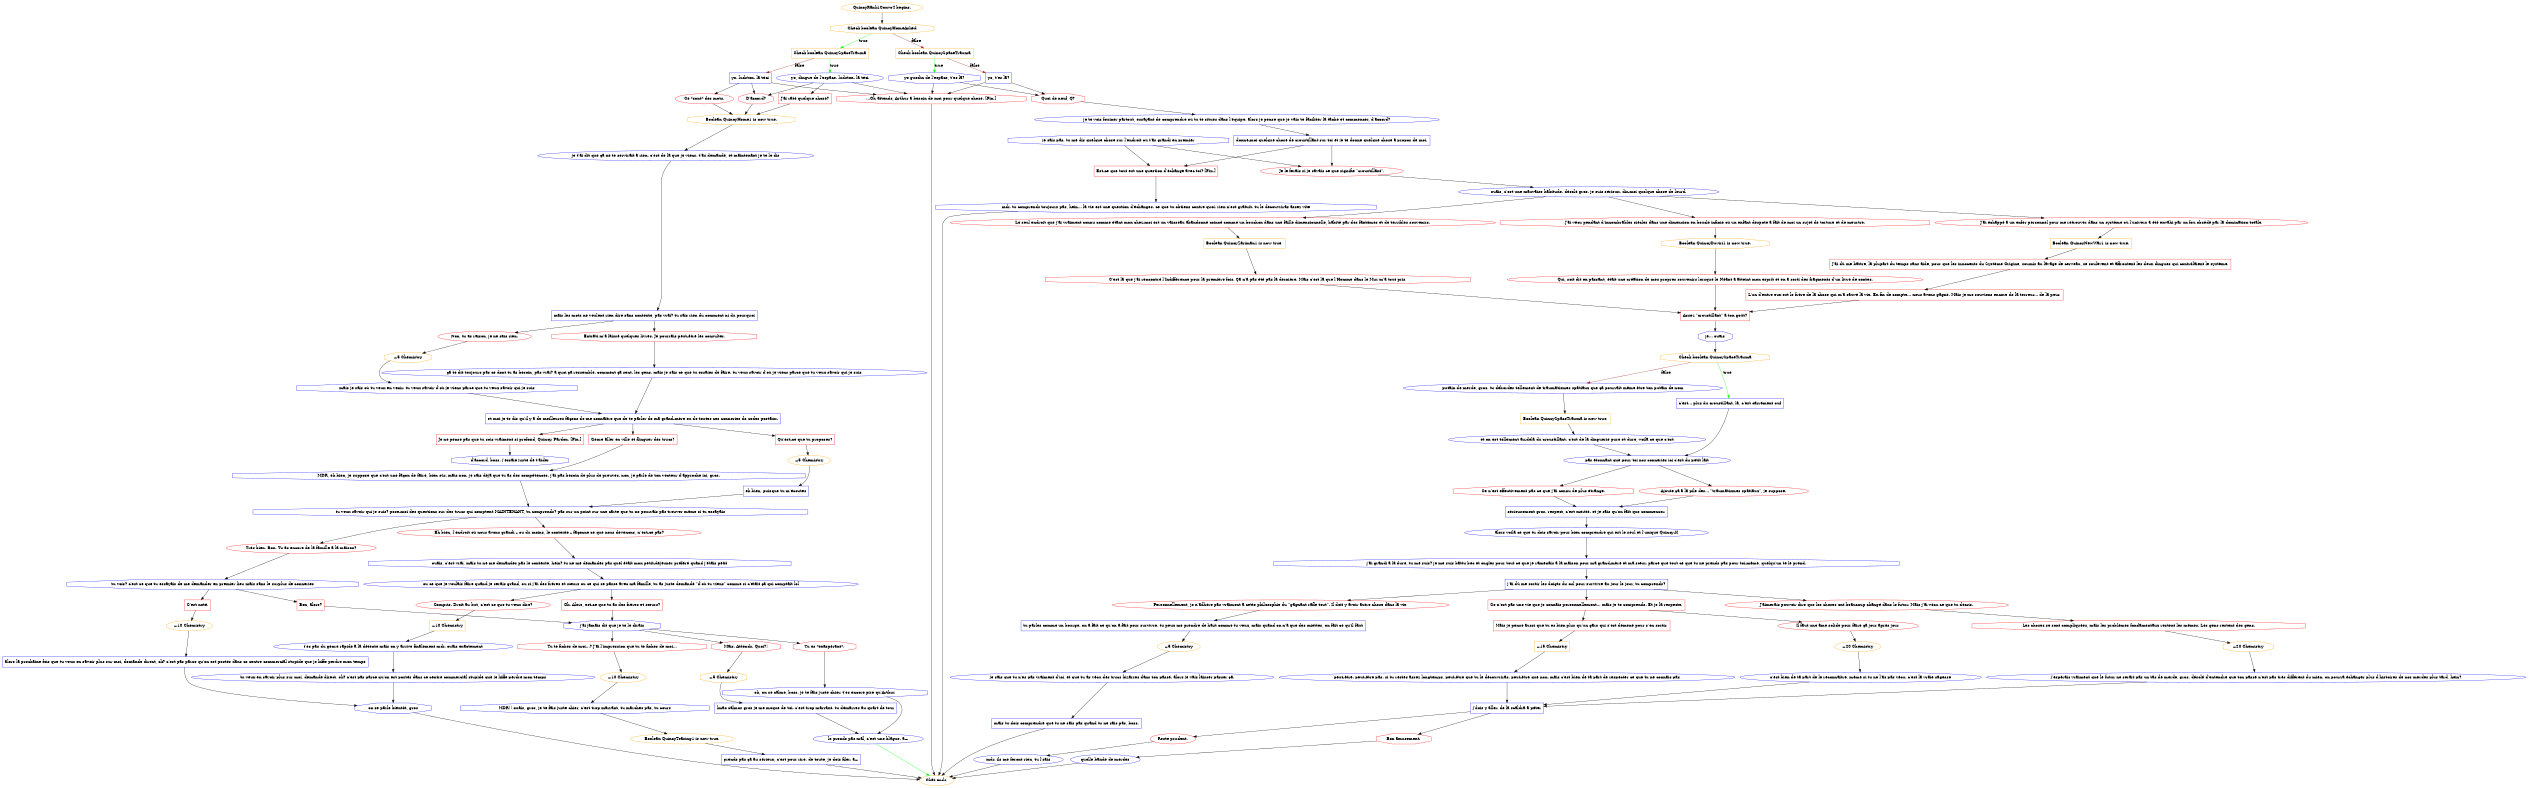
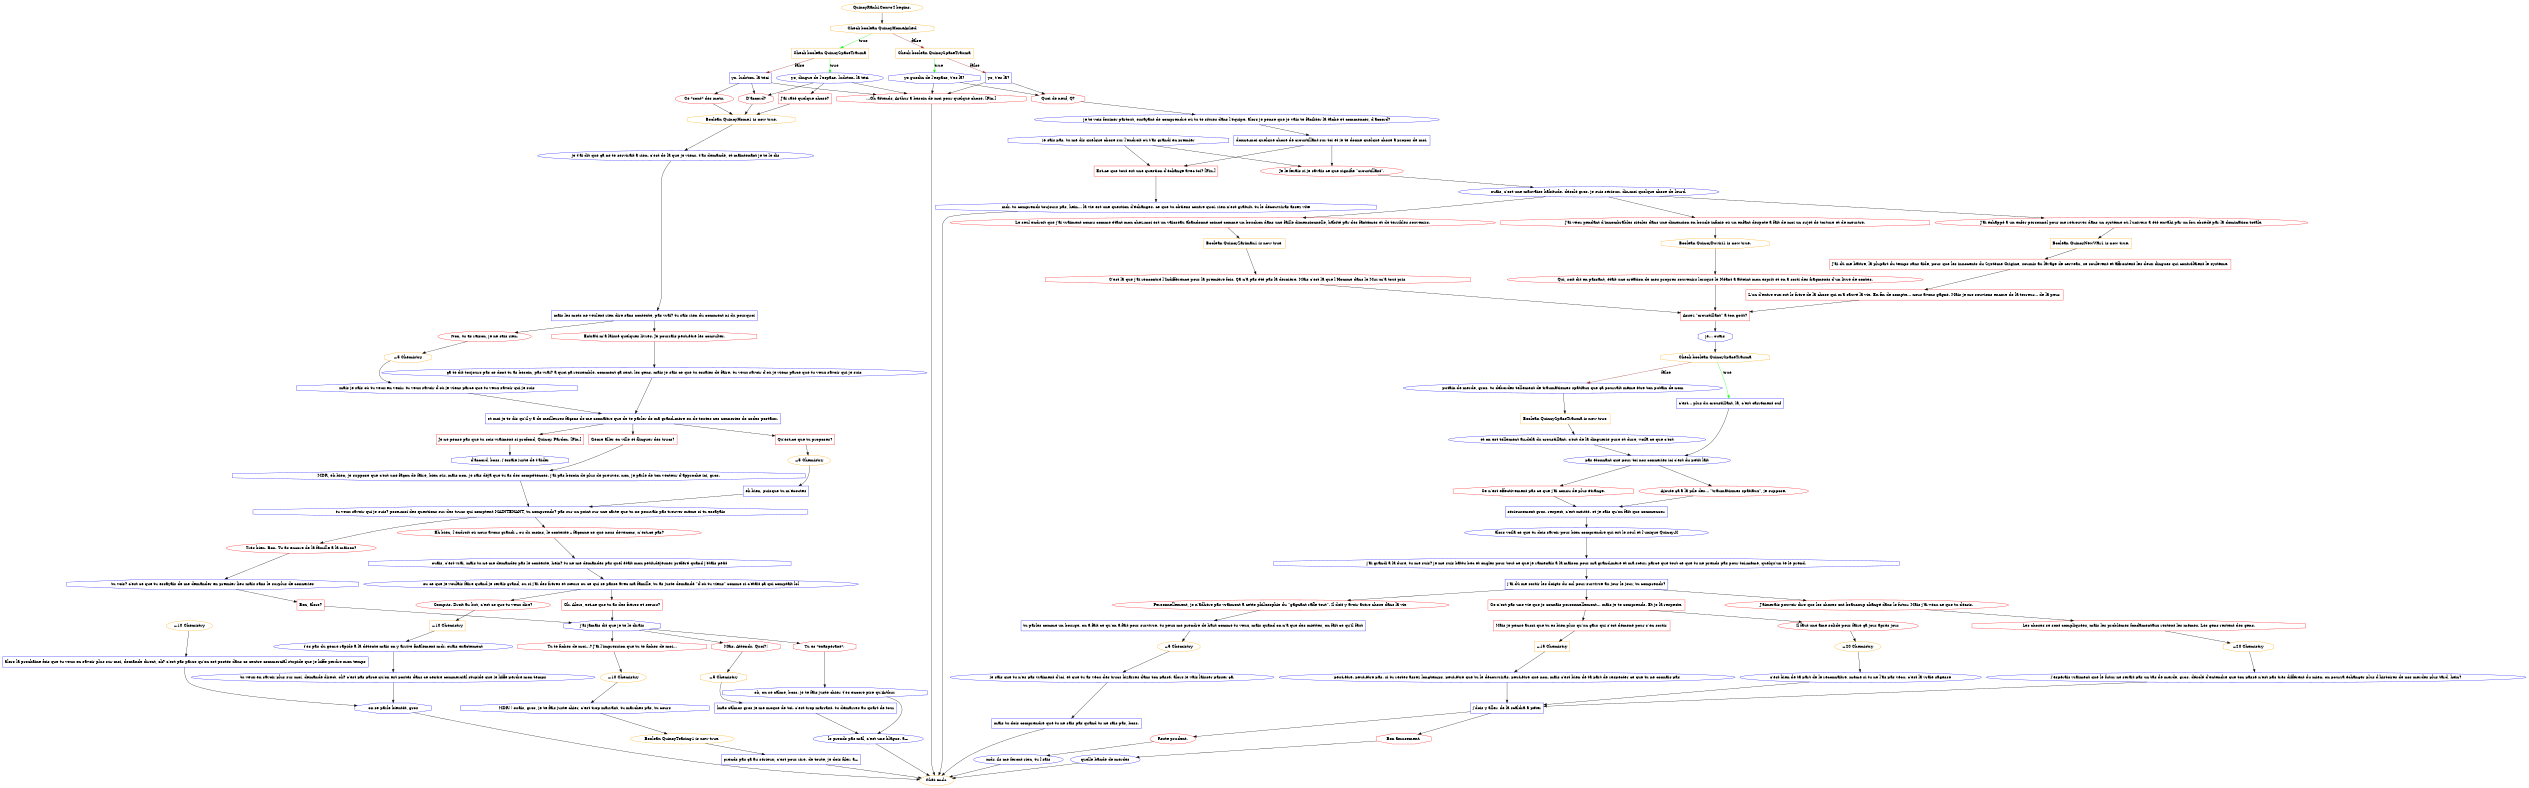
(198, 605) -> none
(902, 759) -> (902, 759)
